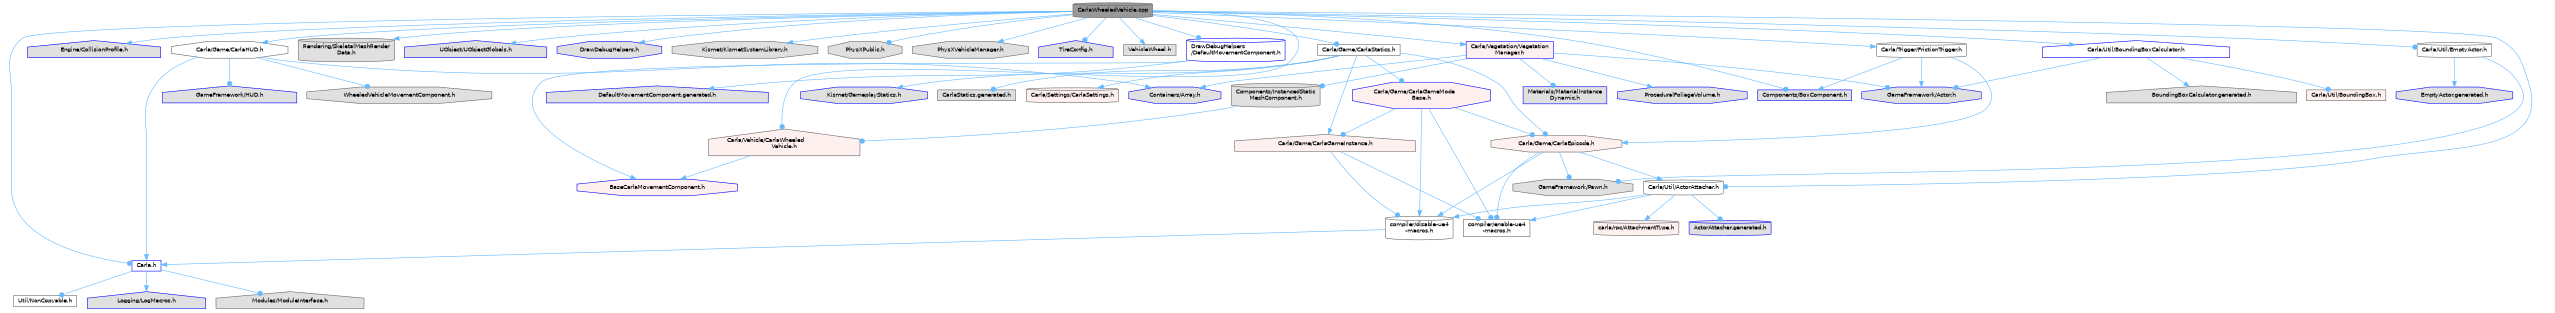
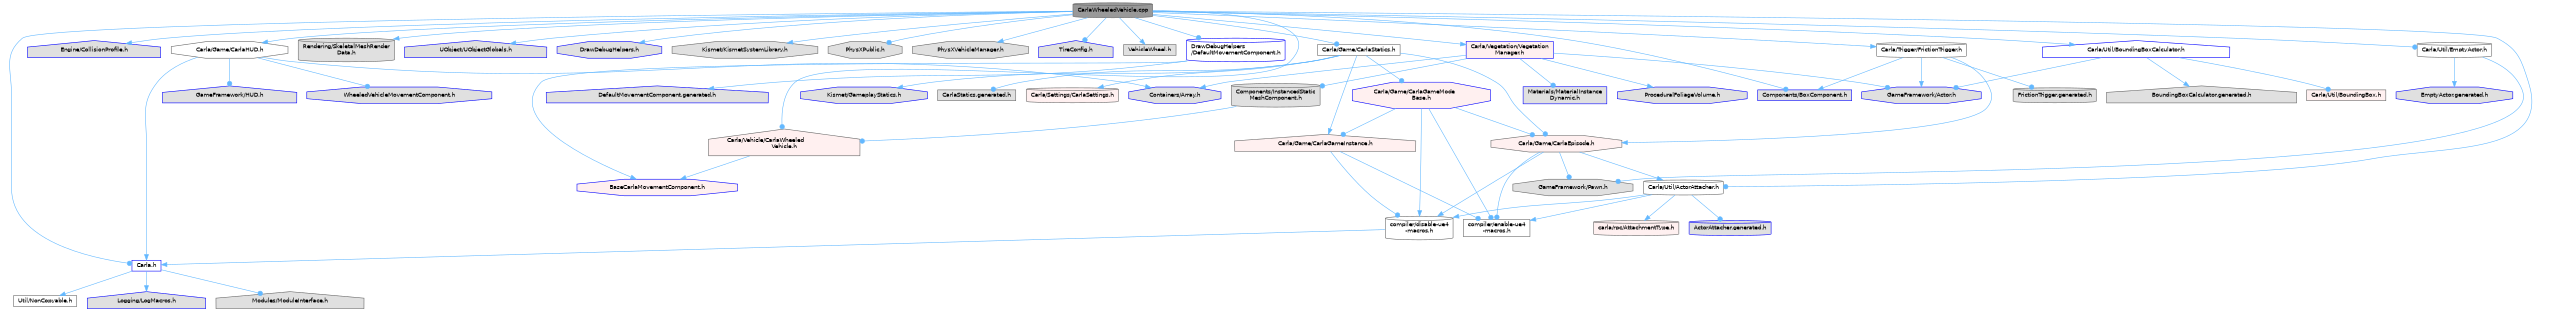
(399, 95) -> (399, 95)
none -> (2055, 95)
(99, 282) -> (99, 282)
